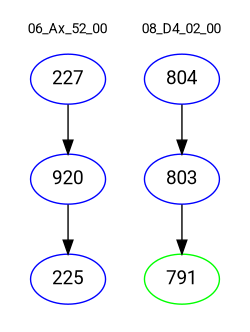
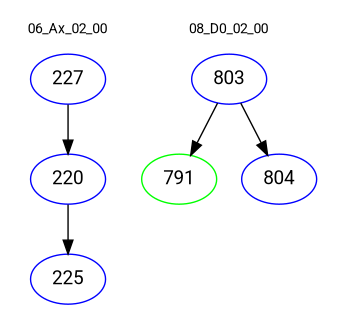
(68, 30) -> (68, 30)
(182, 30) -> (229, 30)
(182, 122) -> (251, 123)
(68, 179) -> (68, 179)
